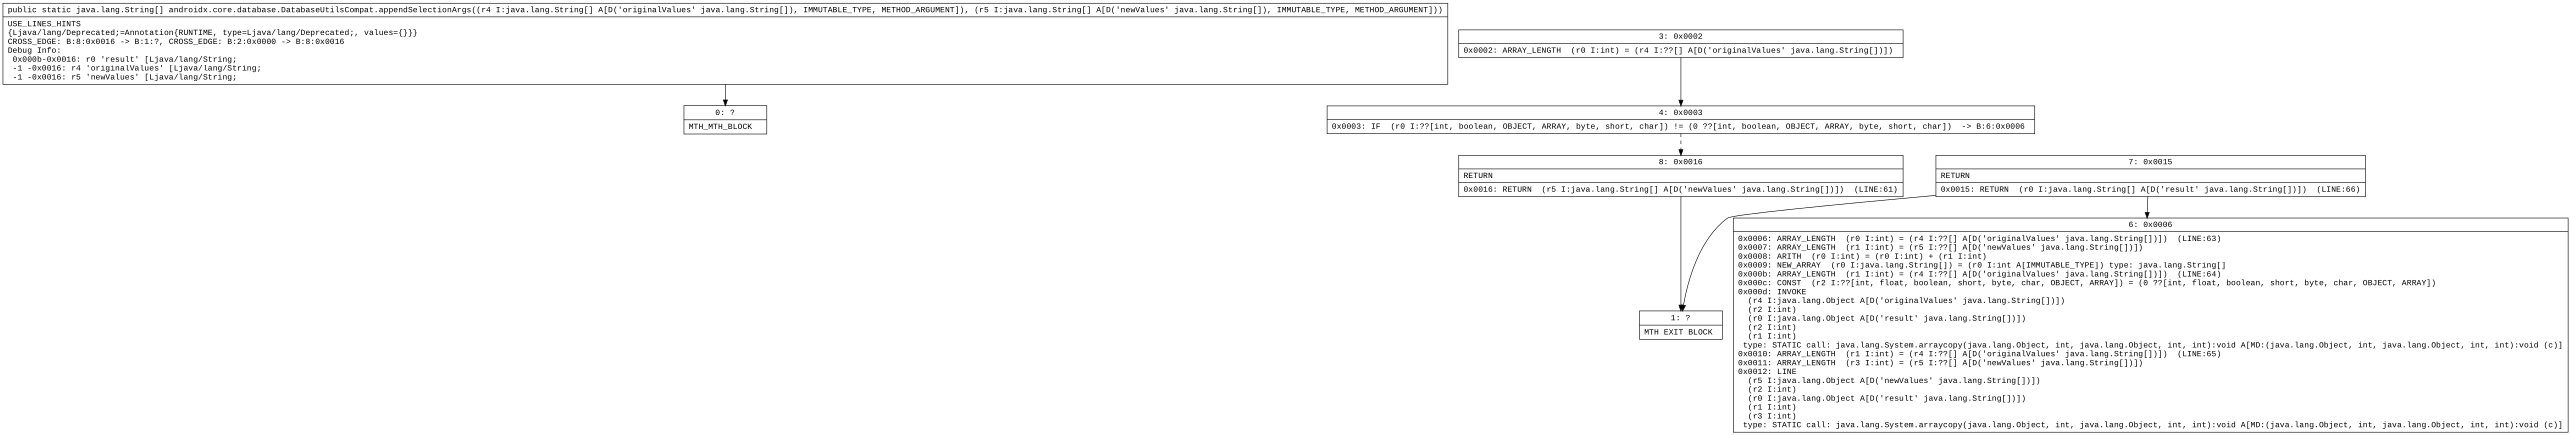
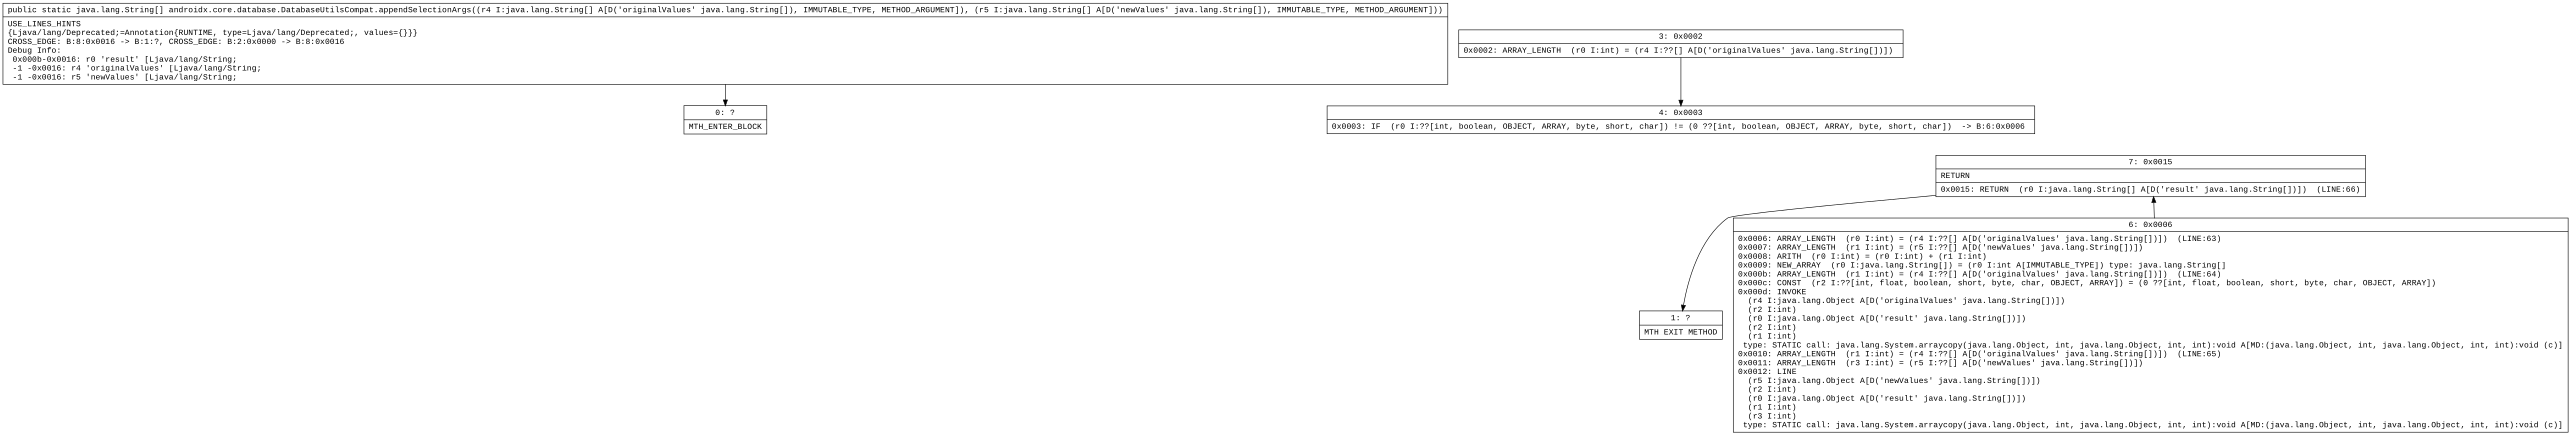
(721, 127) -> (725, 127)
(1681, 176) -> none
(2148, 204) -> (2154, 210)
(1679, 332) -> (1681, 332)
